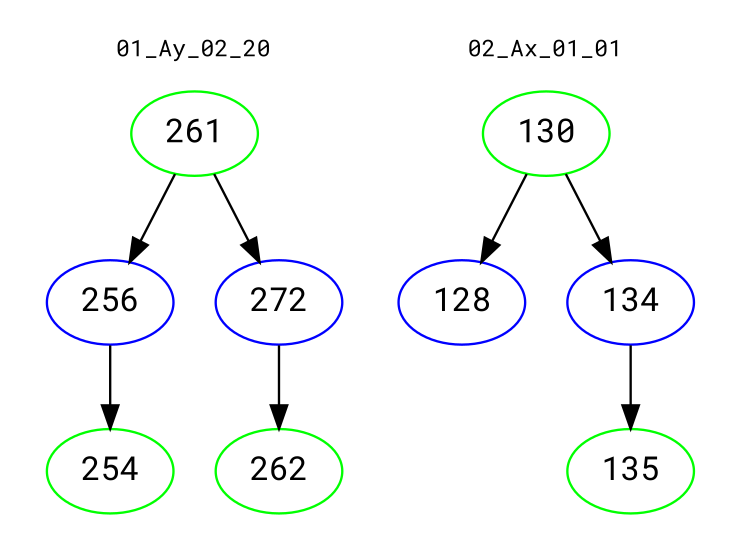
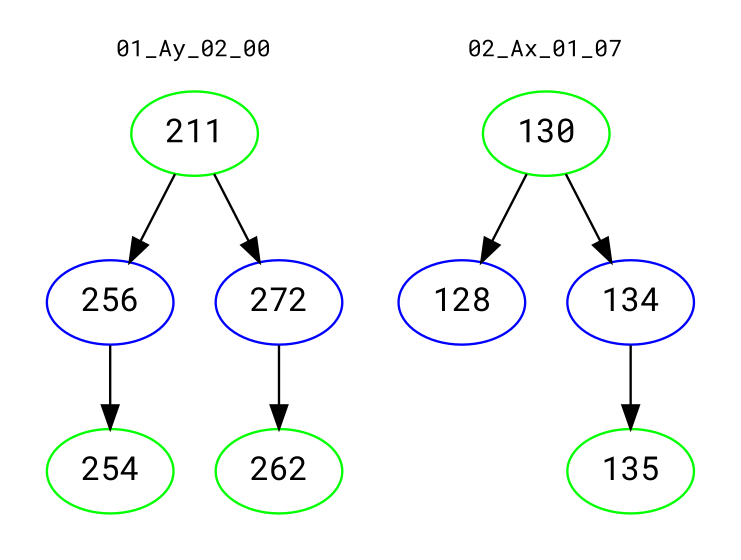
(195, 50) -> (195, 50)
(546, 50) -> (546, 50)
(195, 134) -> (195, 134)
